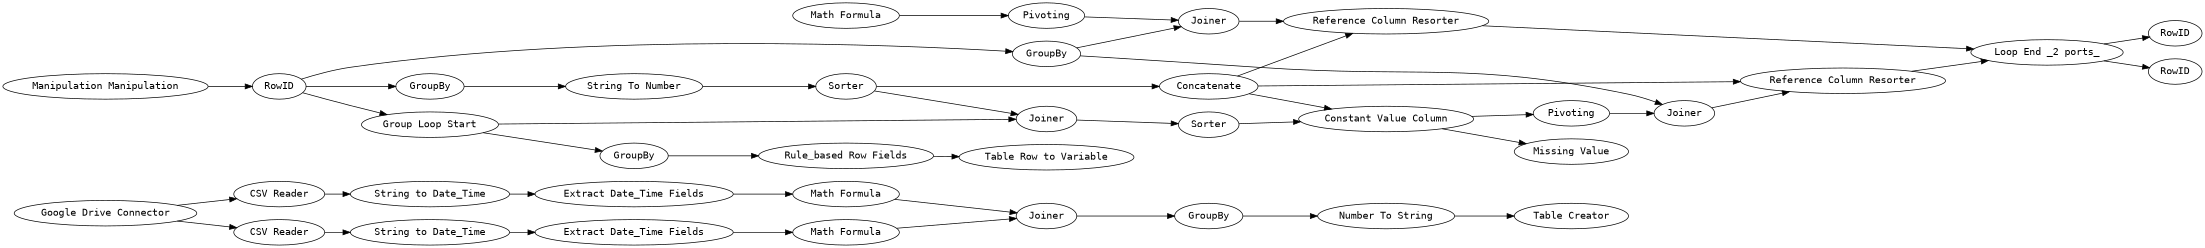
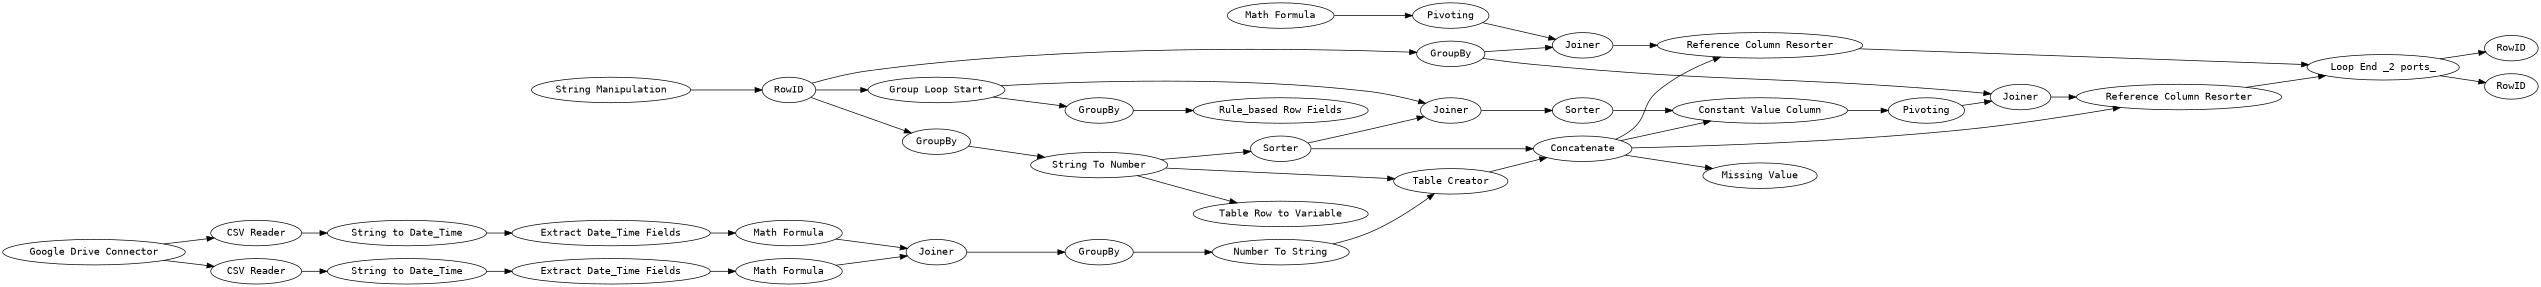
(105, 86) -> (611, 90)
(1481, 136) -> (1665, 161)
(943, 157) -> (1184, 189)
none -> (1515, 166)
none -> (1277, 173)
